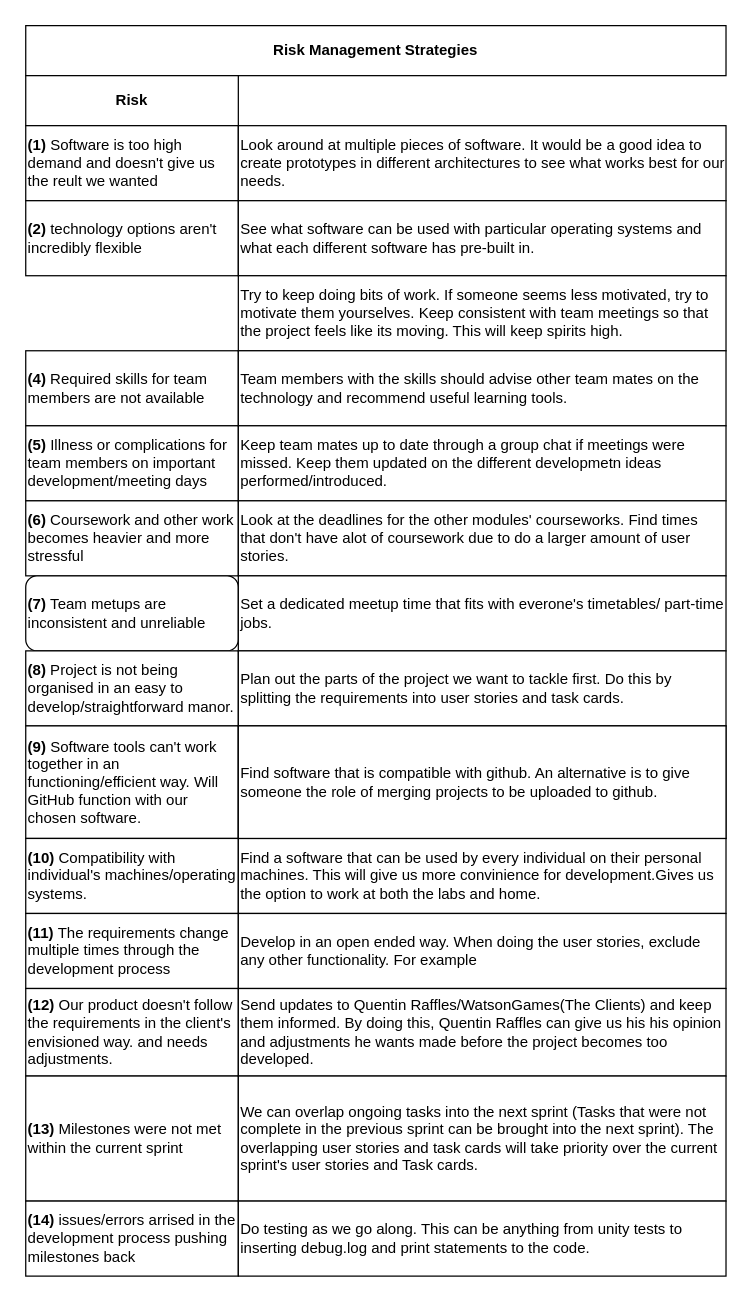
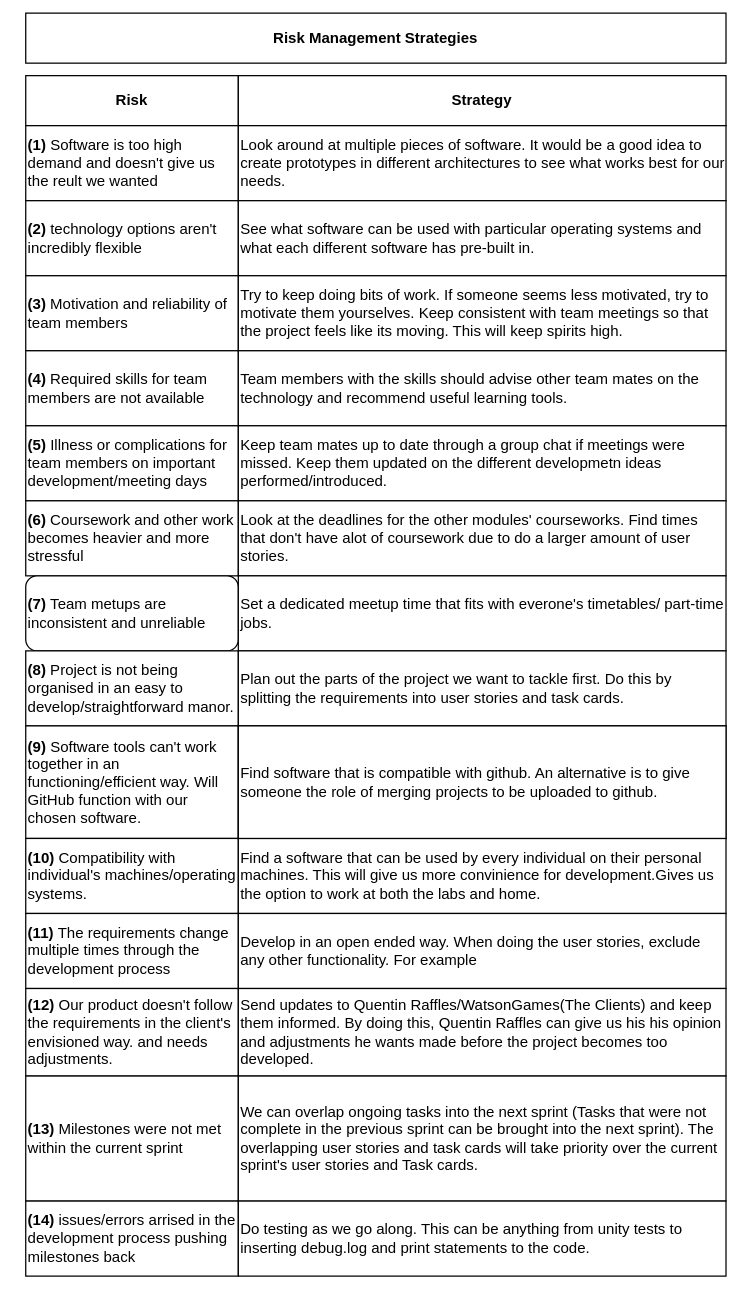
(376, 51) -> (376, 38)
none -> (482, 101)
none -> (132, 313)
